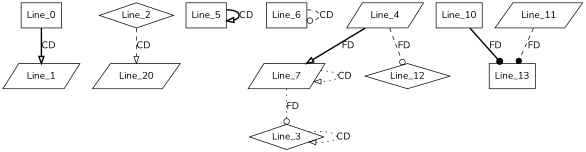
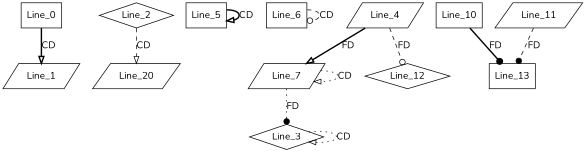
(287, 104) -> (287, 104)
